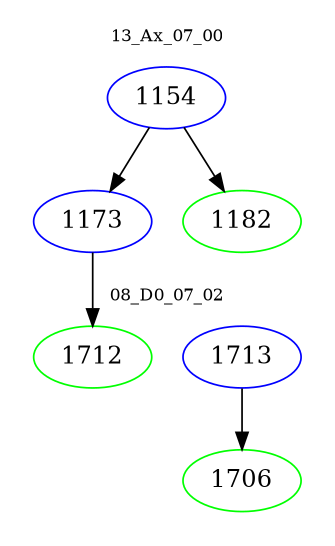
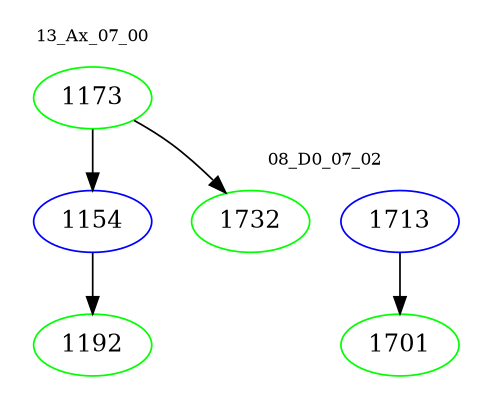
(134, 152) -> (93, 151)
(93, 221) -> (93, 98)
(242, 221) -> (93, 345)
(93, 357) -> (251, 221)
(242, 481) -> (400, 345)
